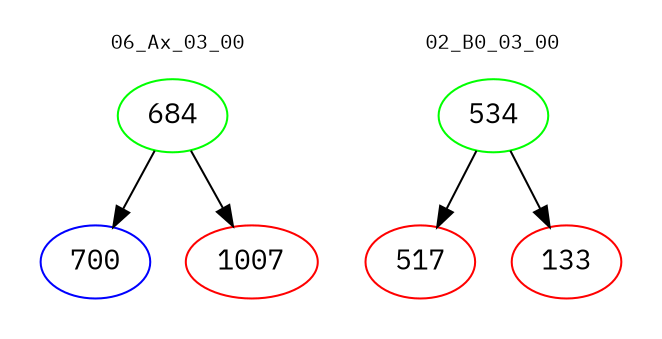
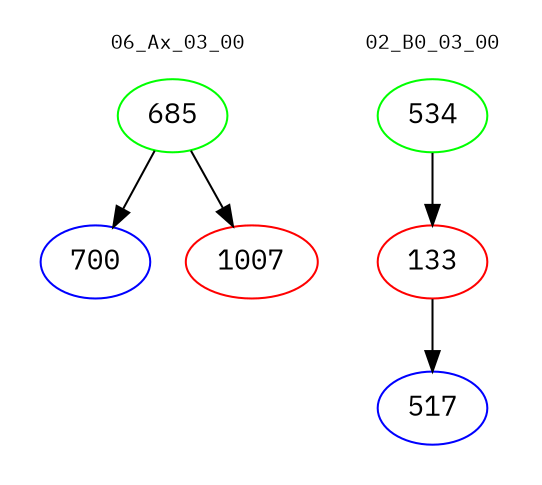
(173, 116) -> (173, 116)
(462, 180) -> (433, 325)
(420, 262) -> (433, 408)
